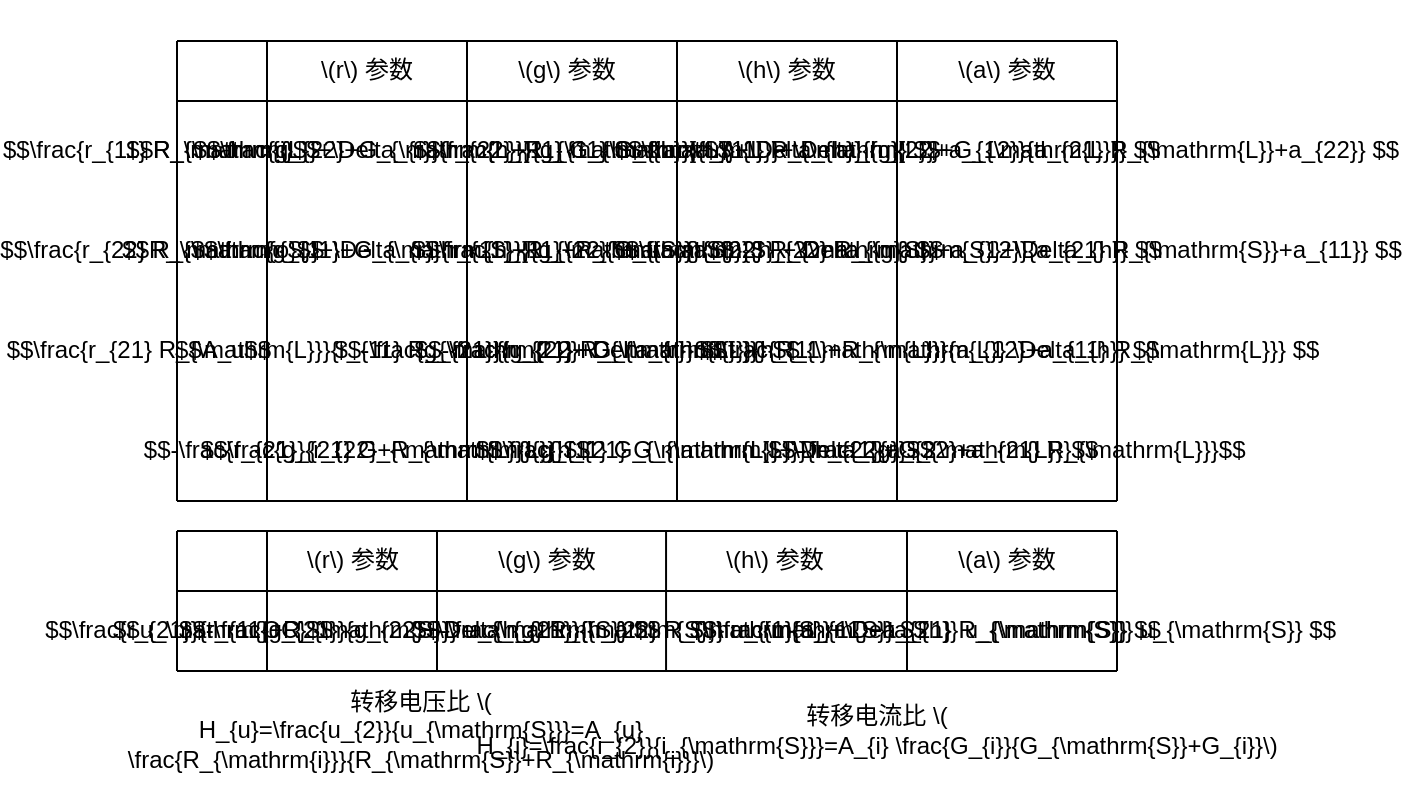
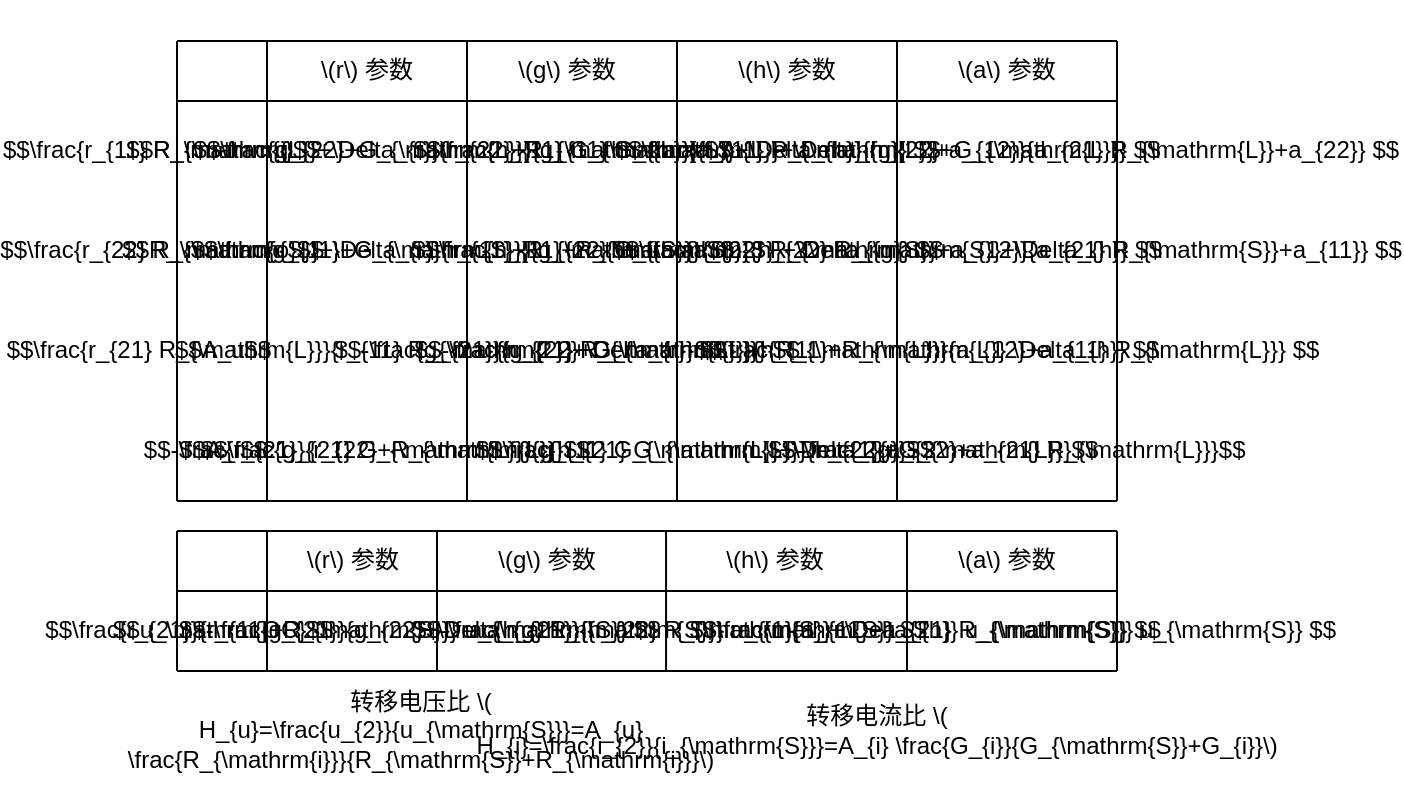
none -> (222, 451)
